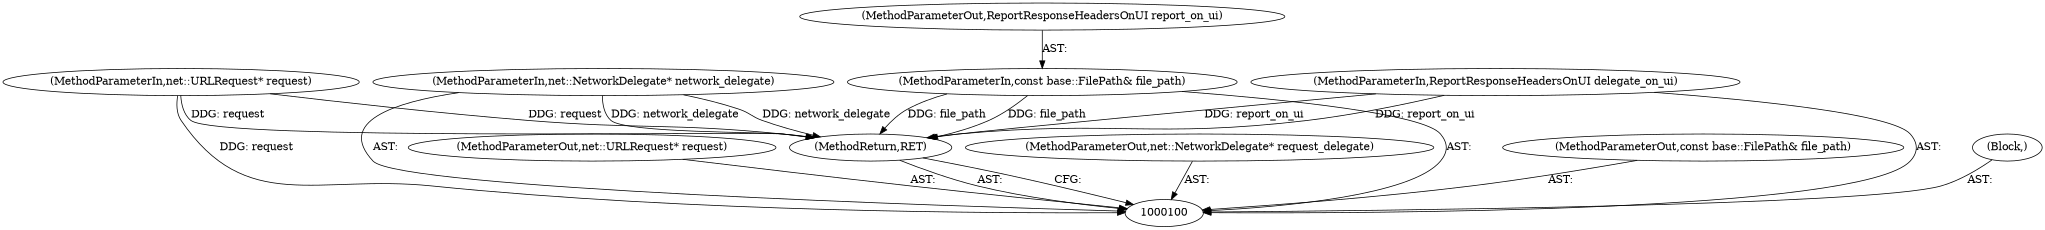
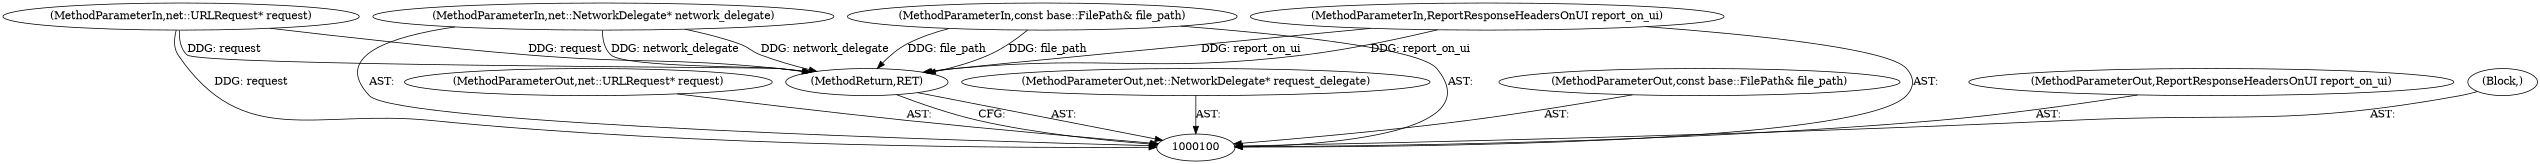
(1042, 46) -> (1915, 122)
(1495, 82) -> (1487, 17)
